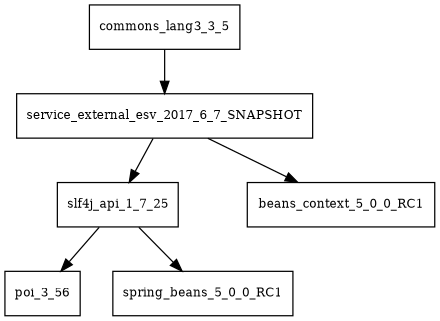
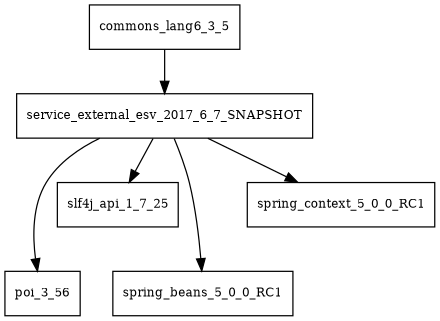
(165, 27) -> (165, 27)
(341, 205) -> (341, 205)
(84, 244) -> (44, 186)
(156, 245) -> (193, 197)
